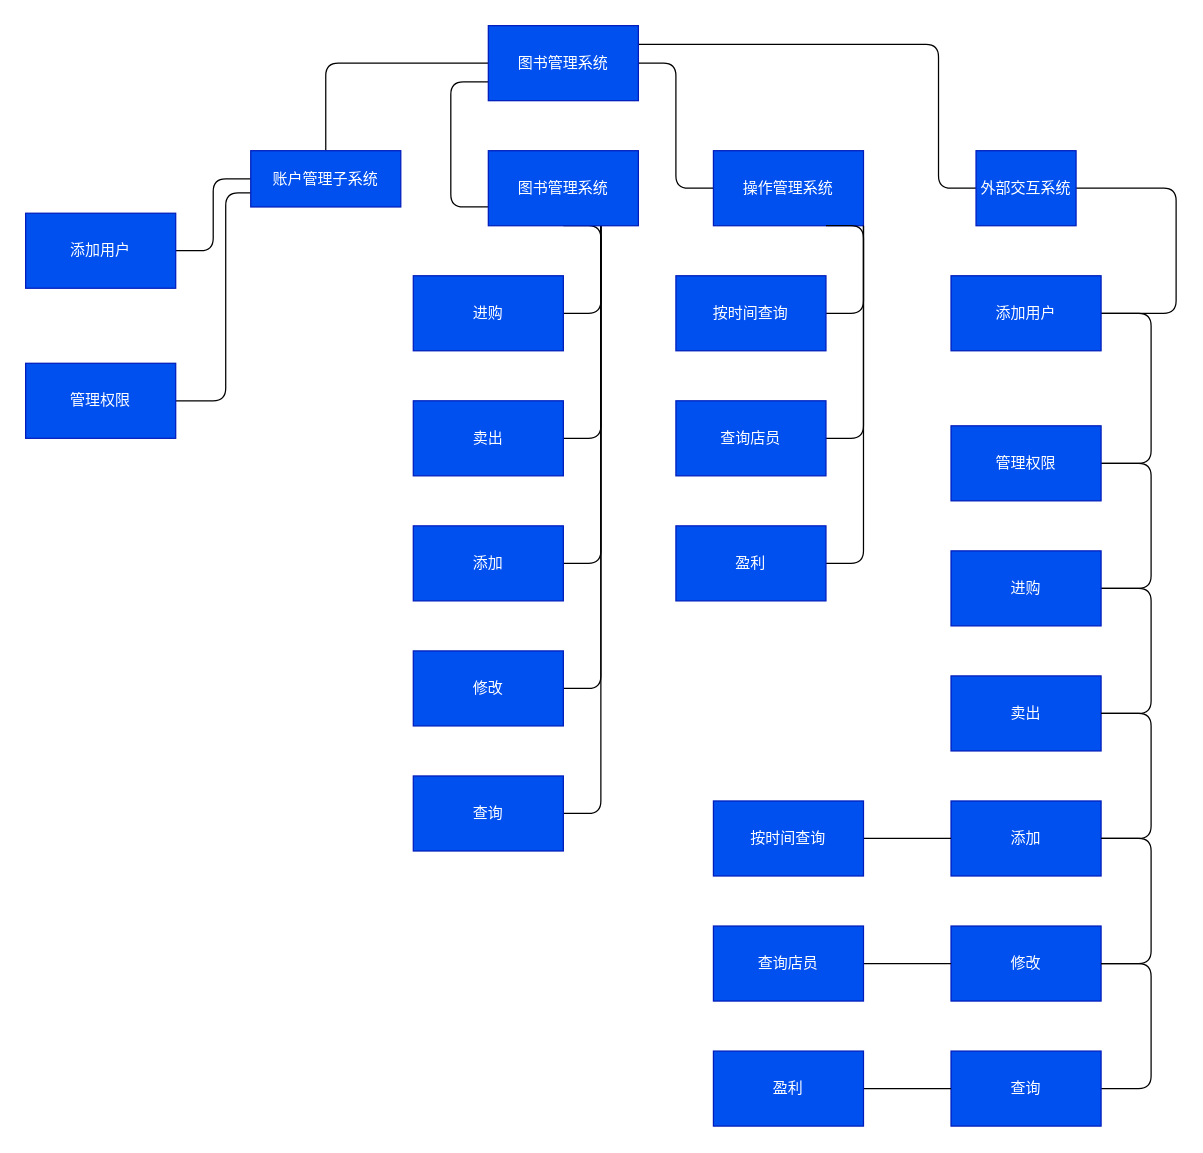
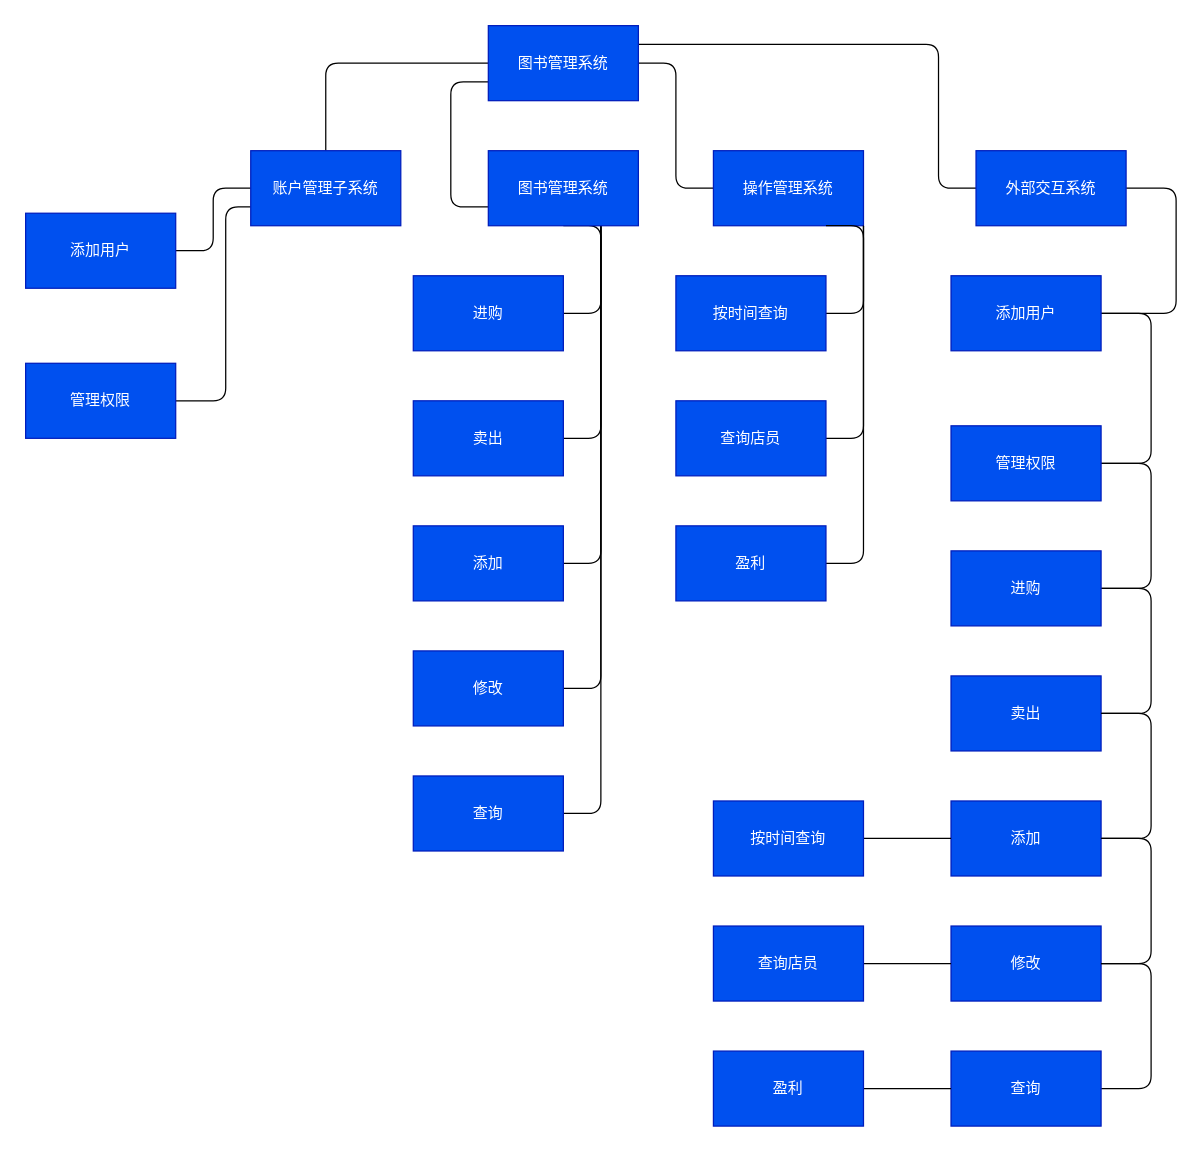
(326, 179) -> (326, 188)
(1026, 188) -> (1051, 188)
